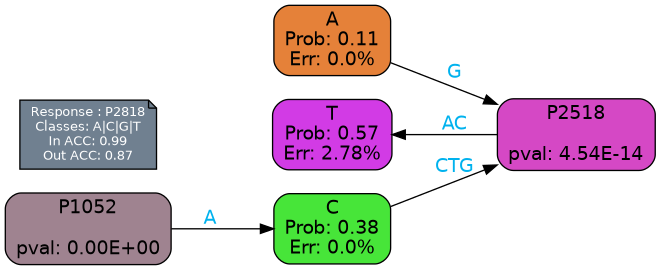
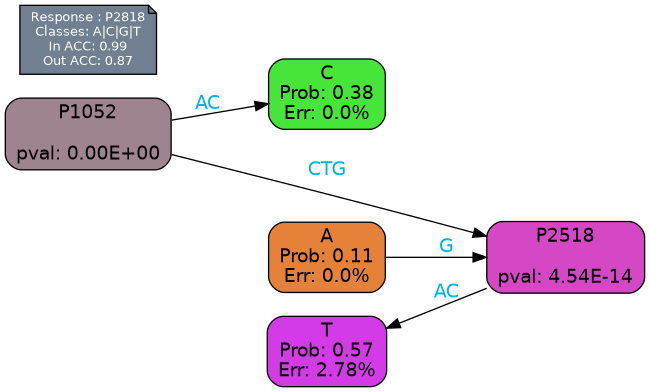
(438, 188) -> (323, 193)
(210, 219) -> (208, 104)
